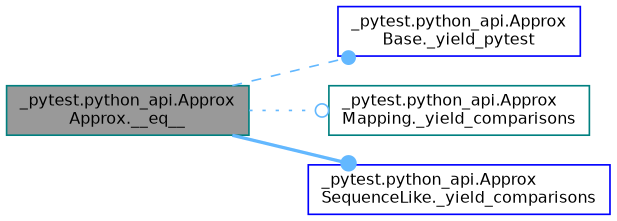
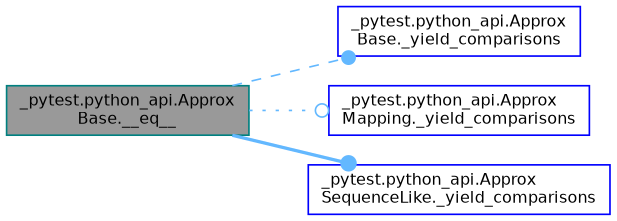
(459, 31) -> (459, 31)
(128, 110) -> (128, 110)
(459, 110) -> (459, 110)
